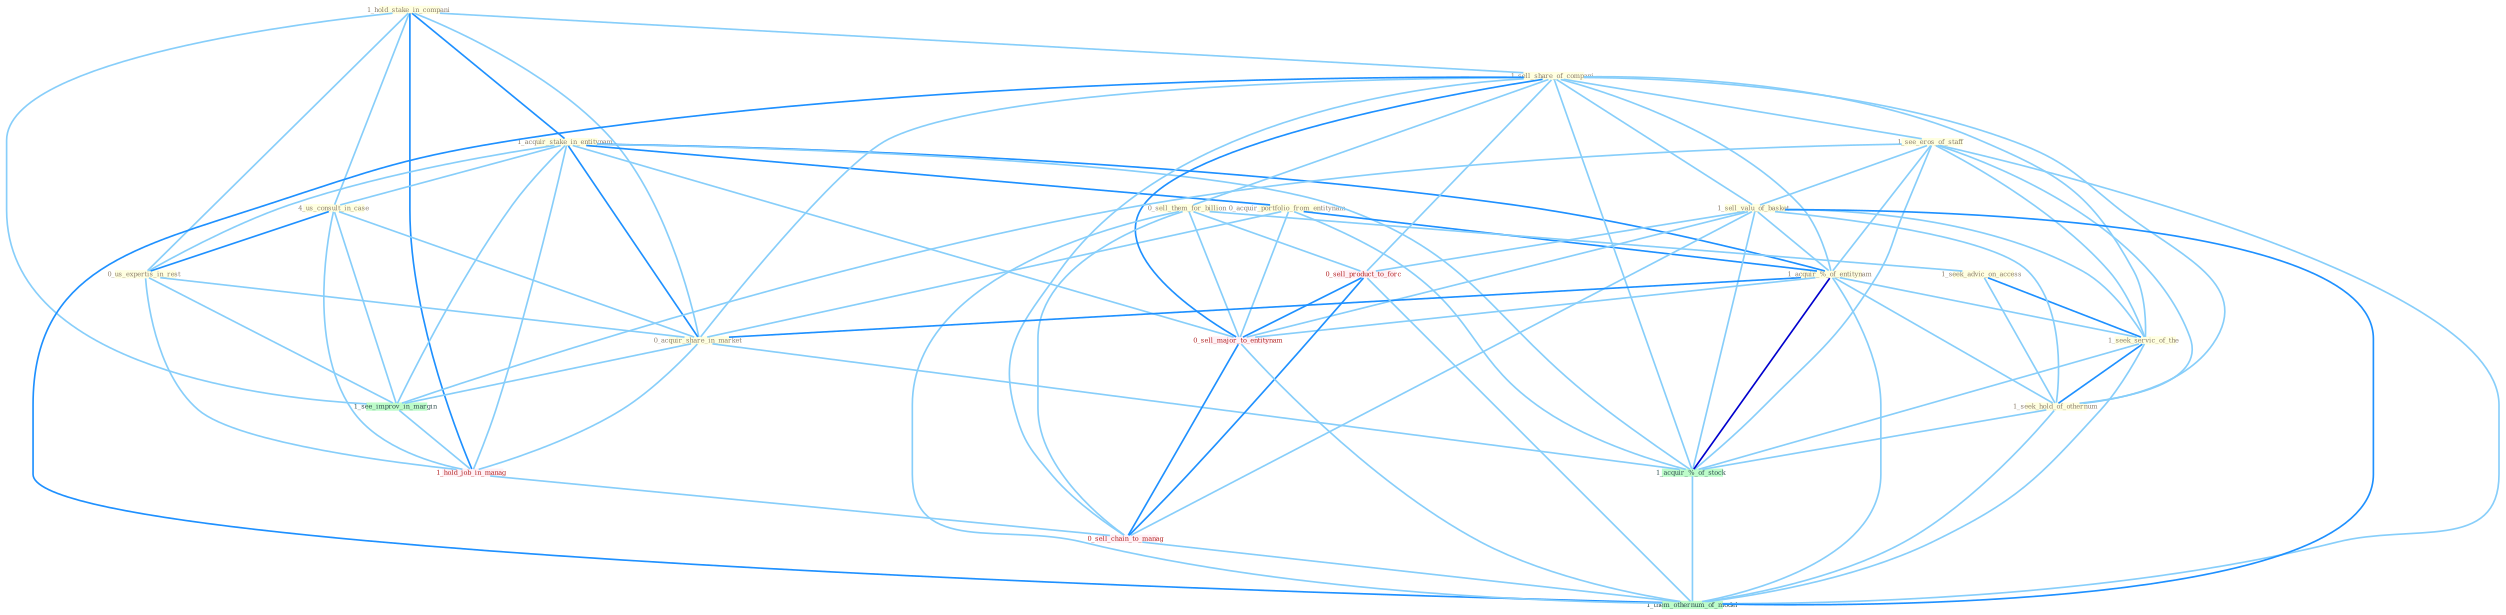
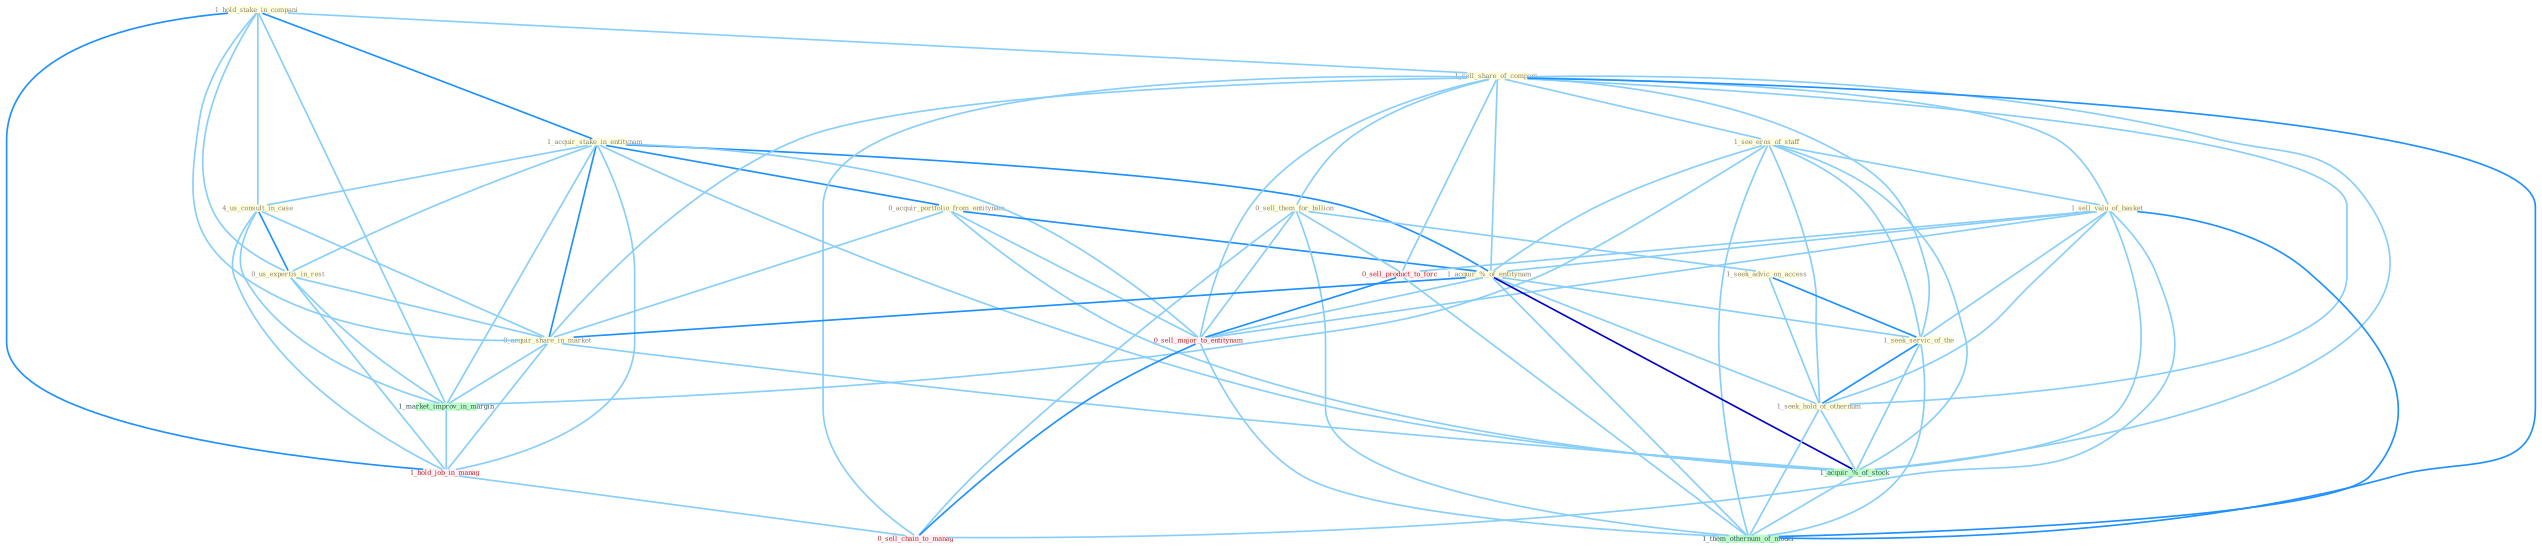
(1250, 147) -> (1298, 159)
(1254, 402) -> none
(397, 407) -> (446, 407)
(1410, 572) -> none
